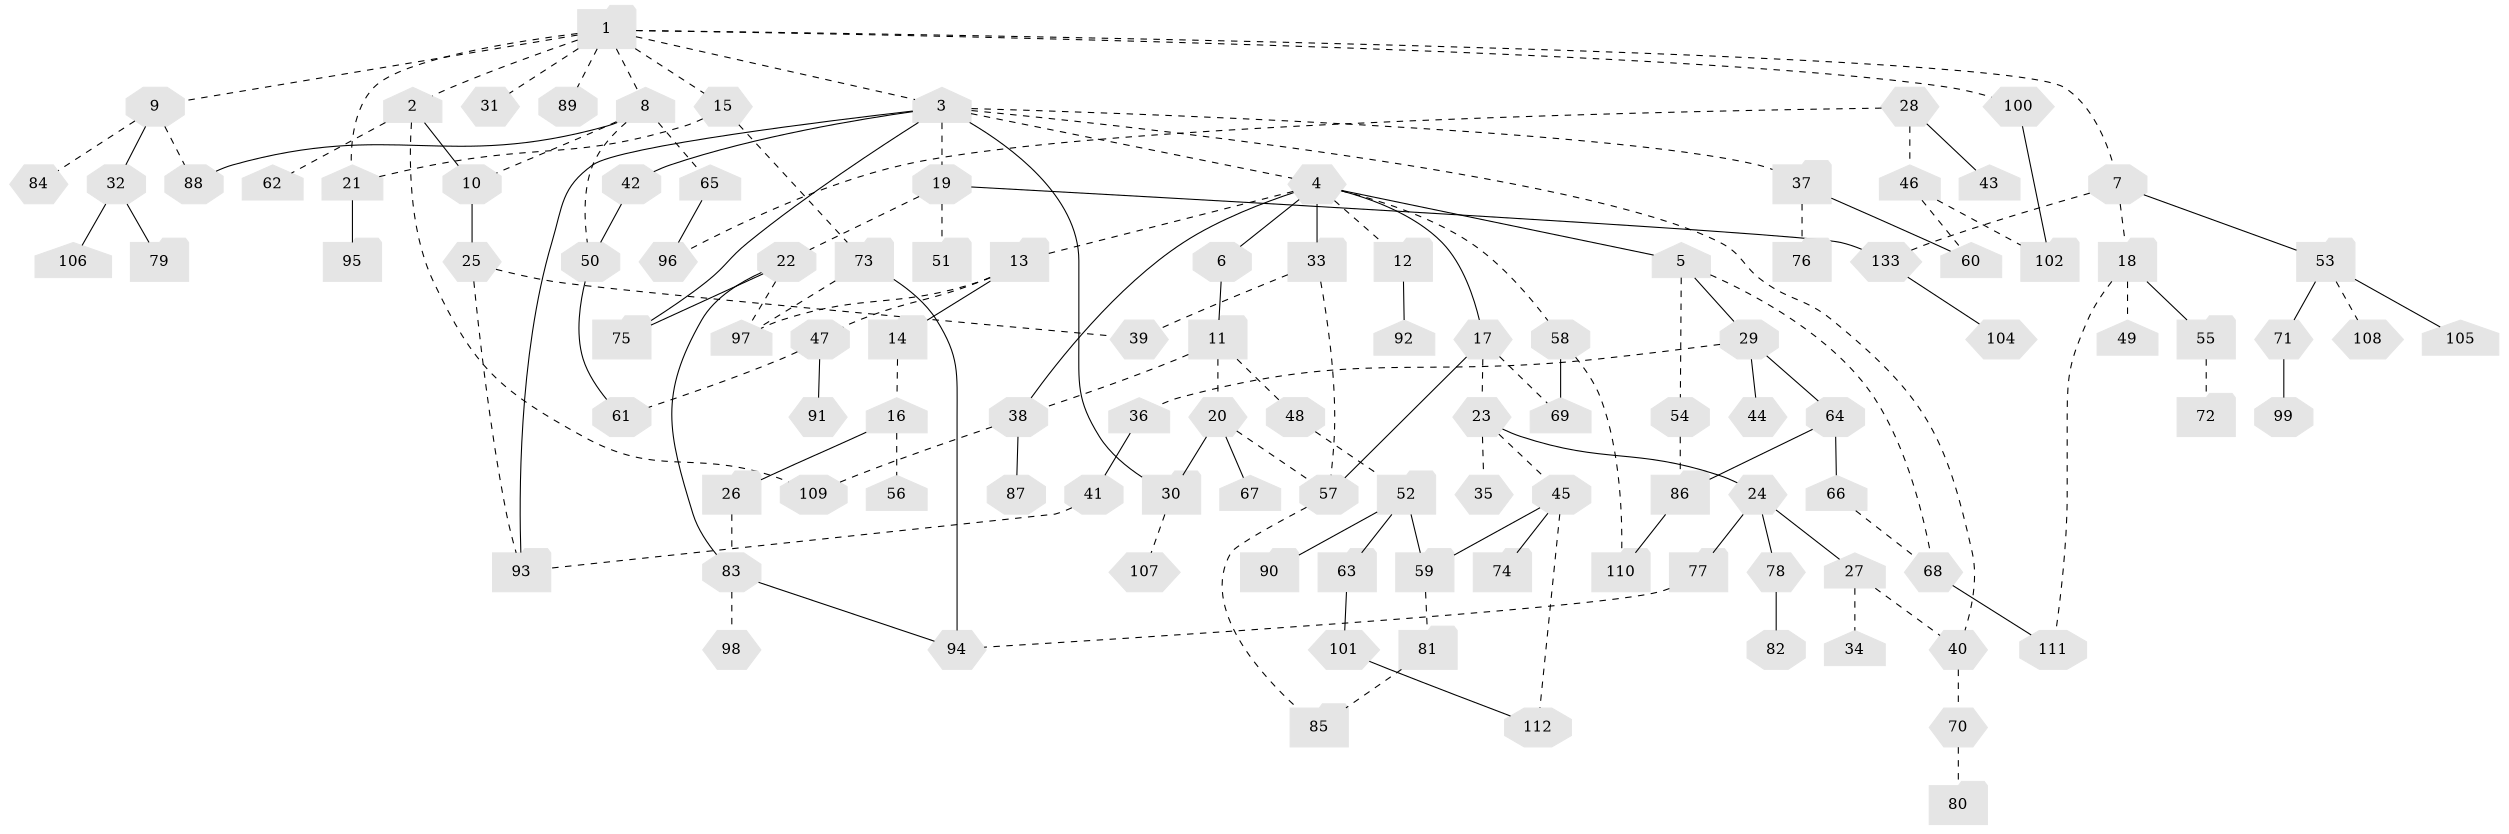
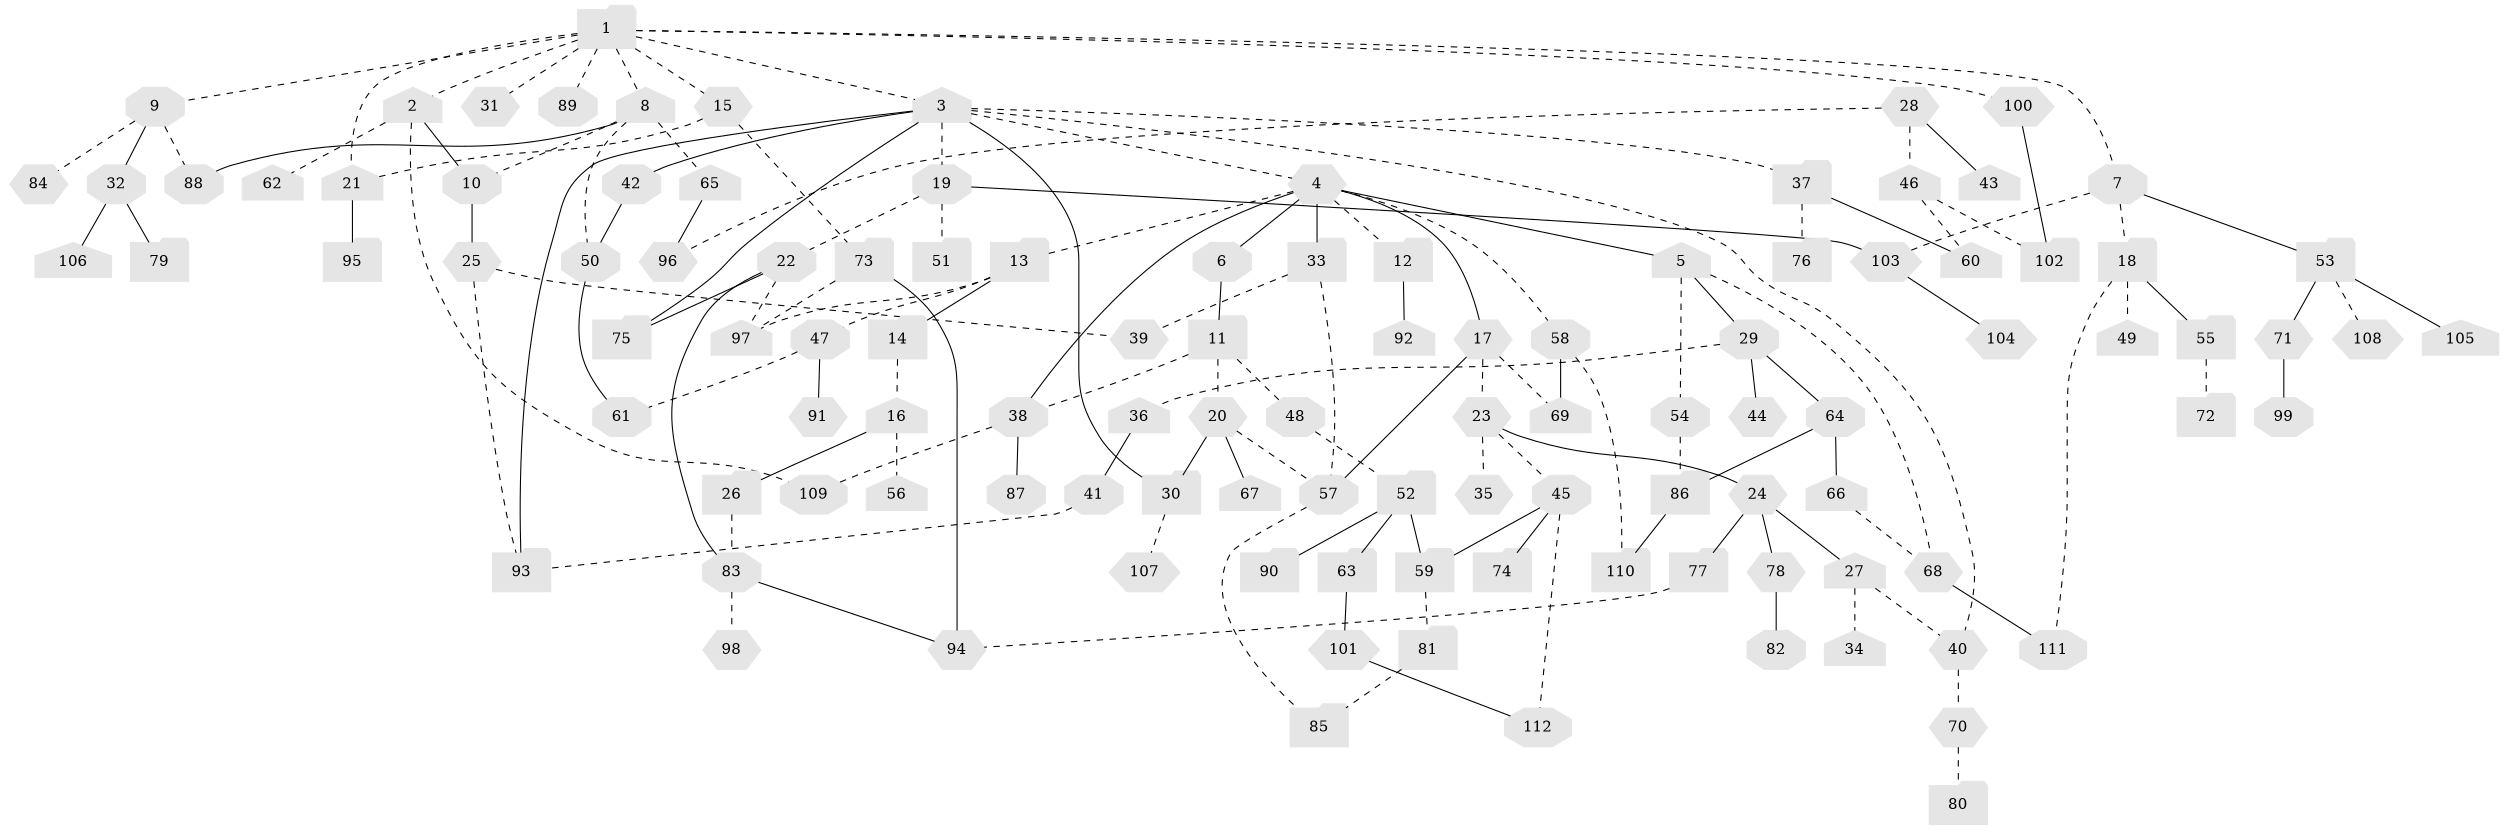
(1886, 262) -> (1886, 262)
